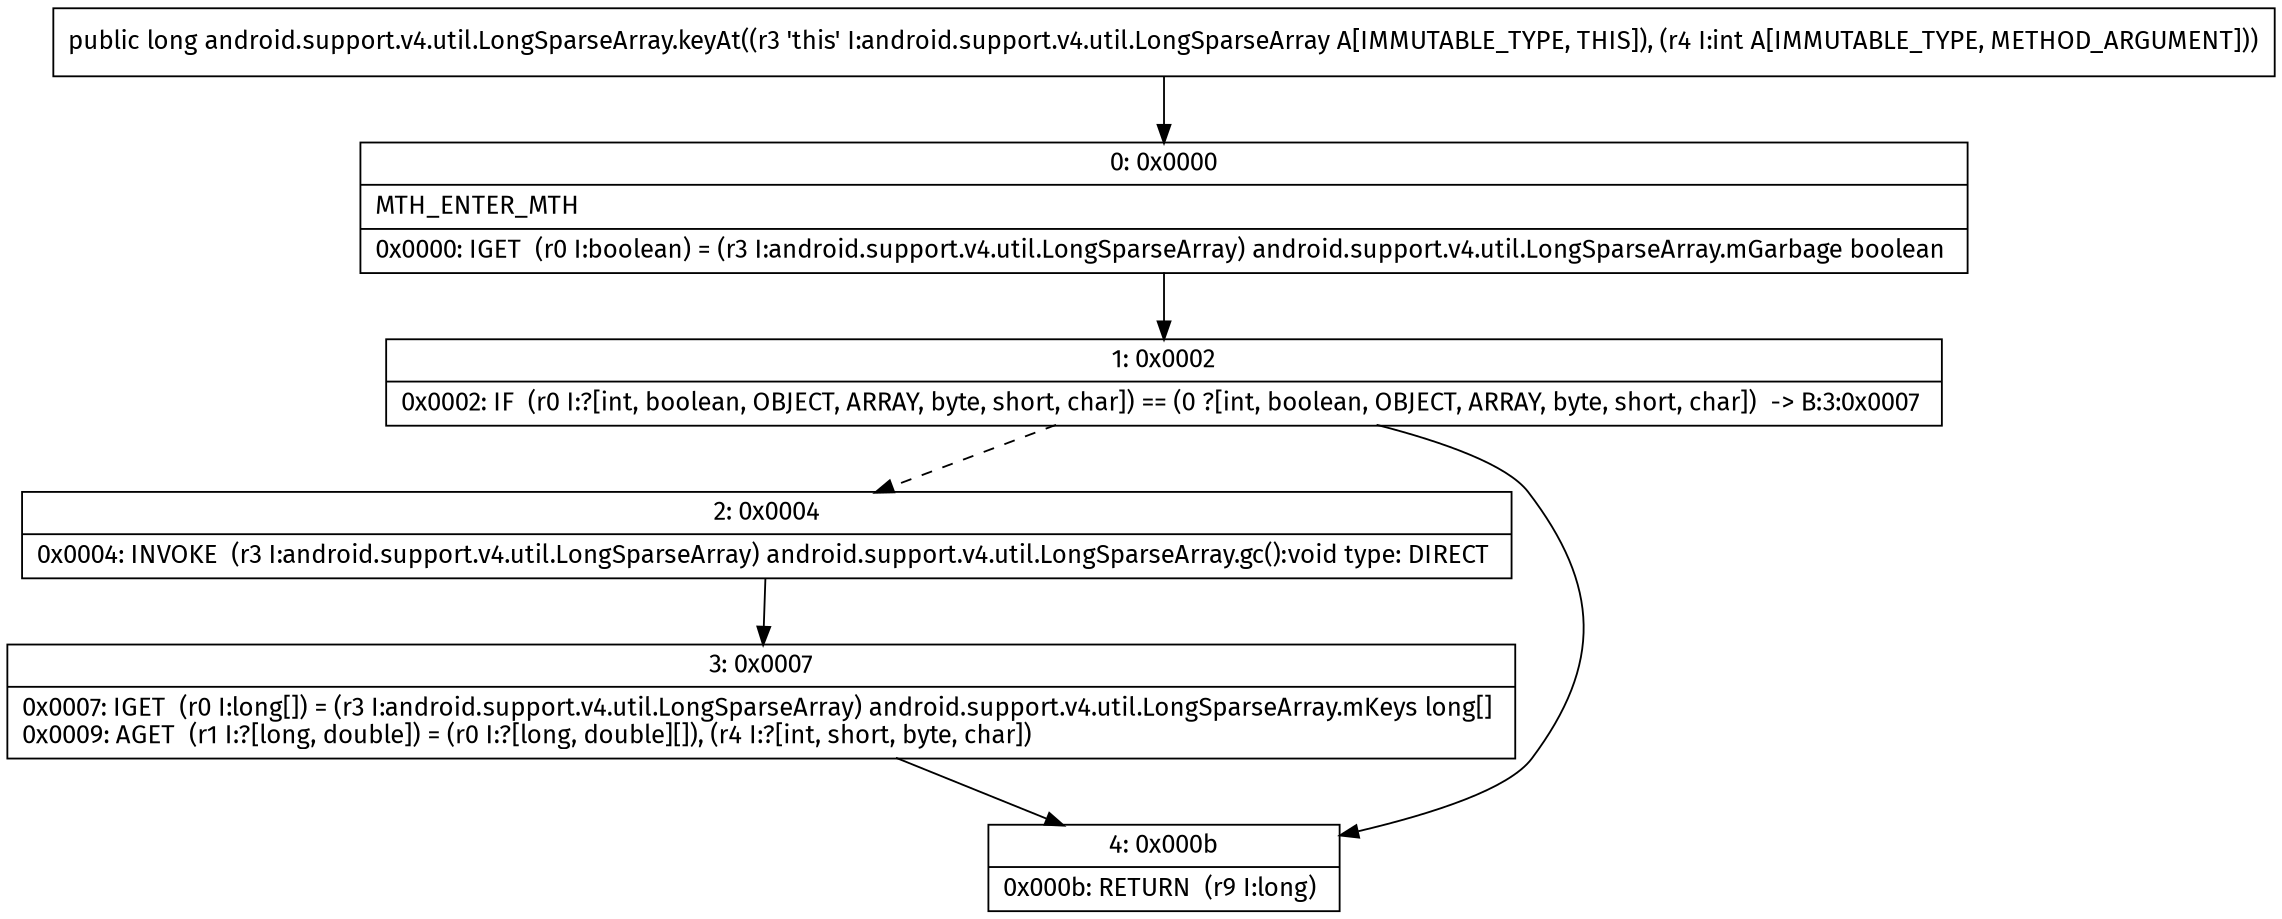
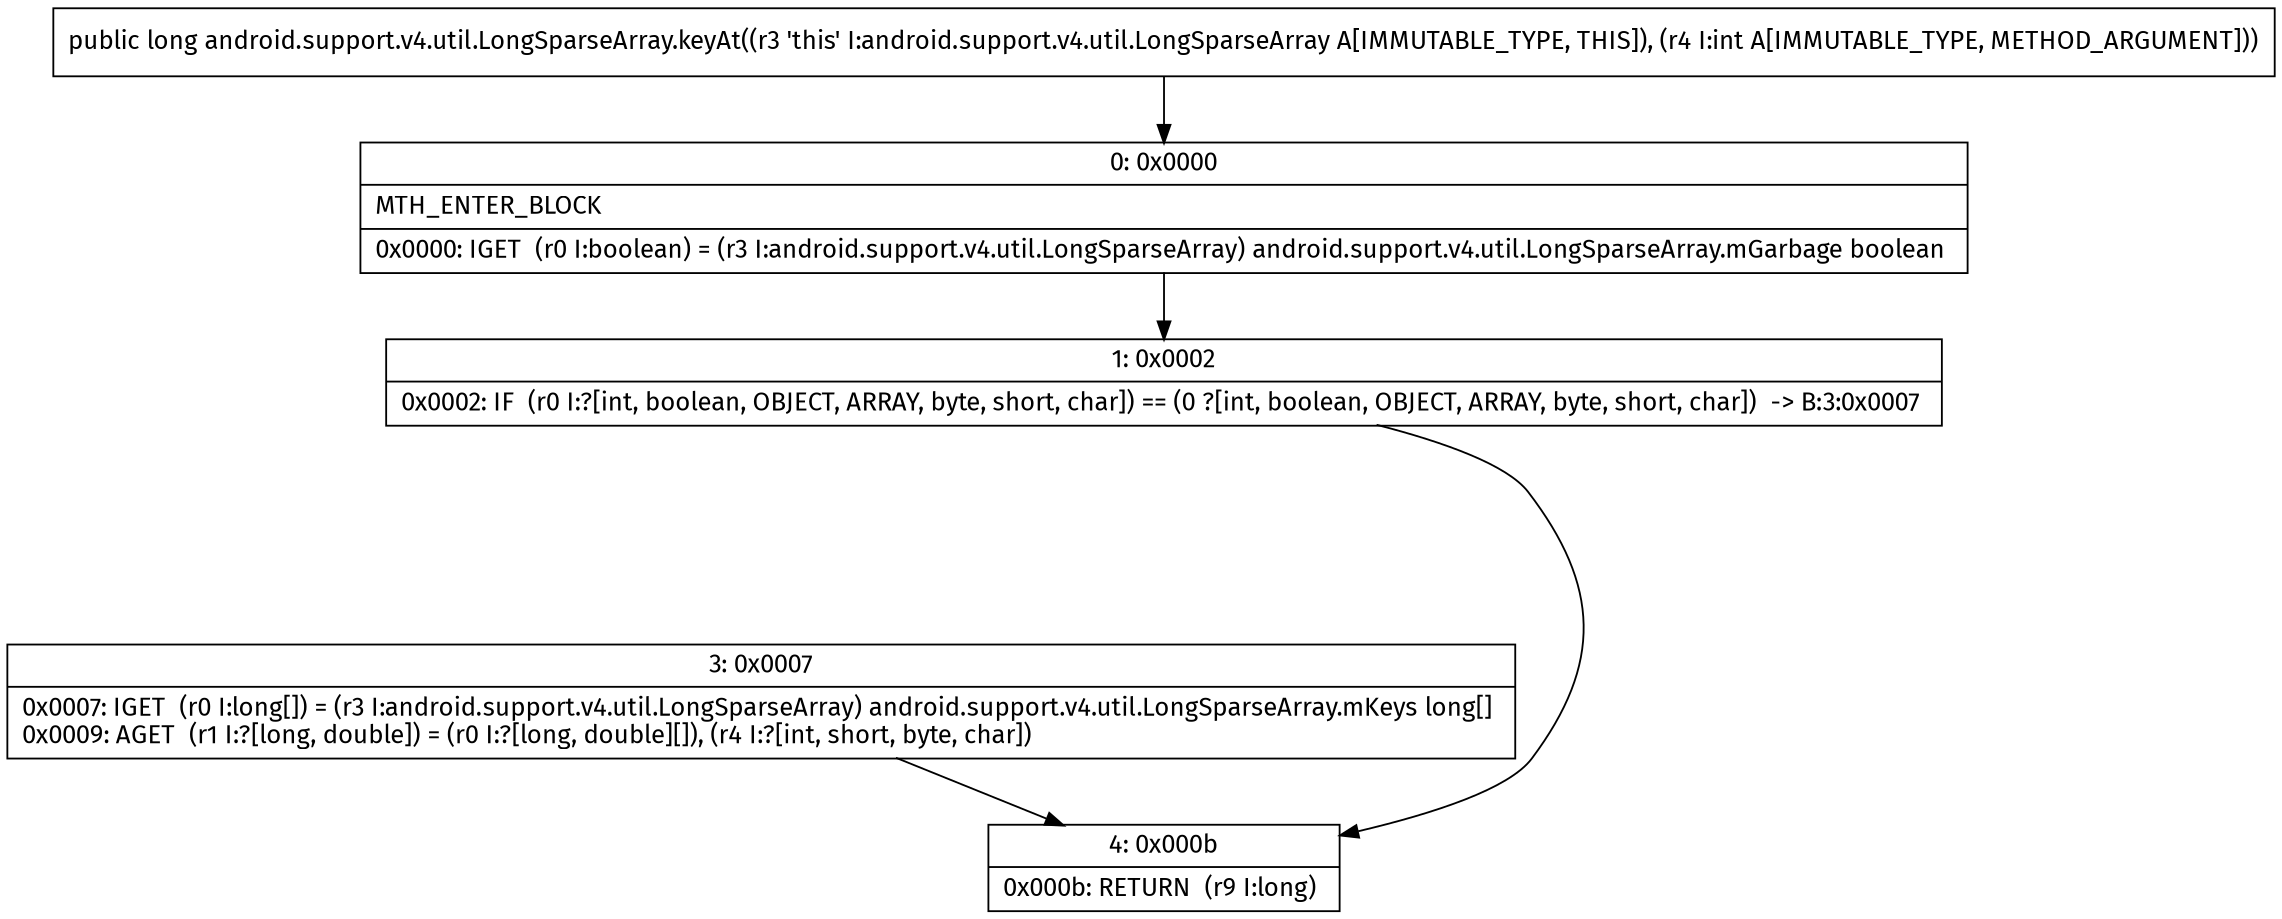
(478, 206) -> (489, 206)
(767, 535) -> none
